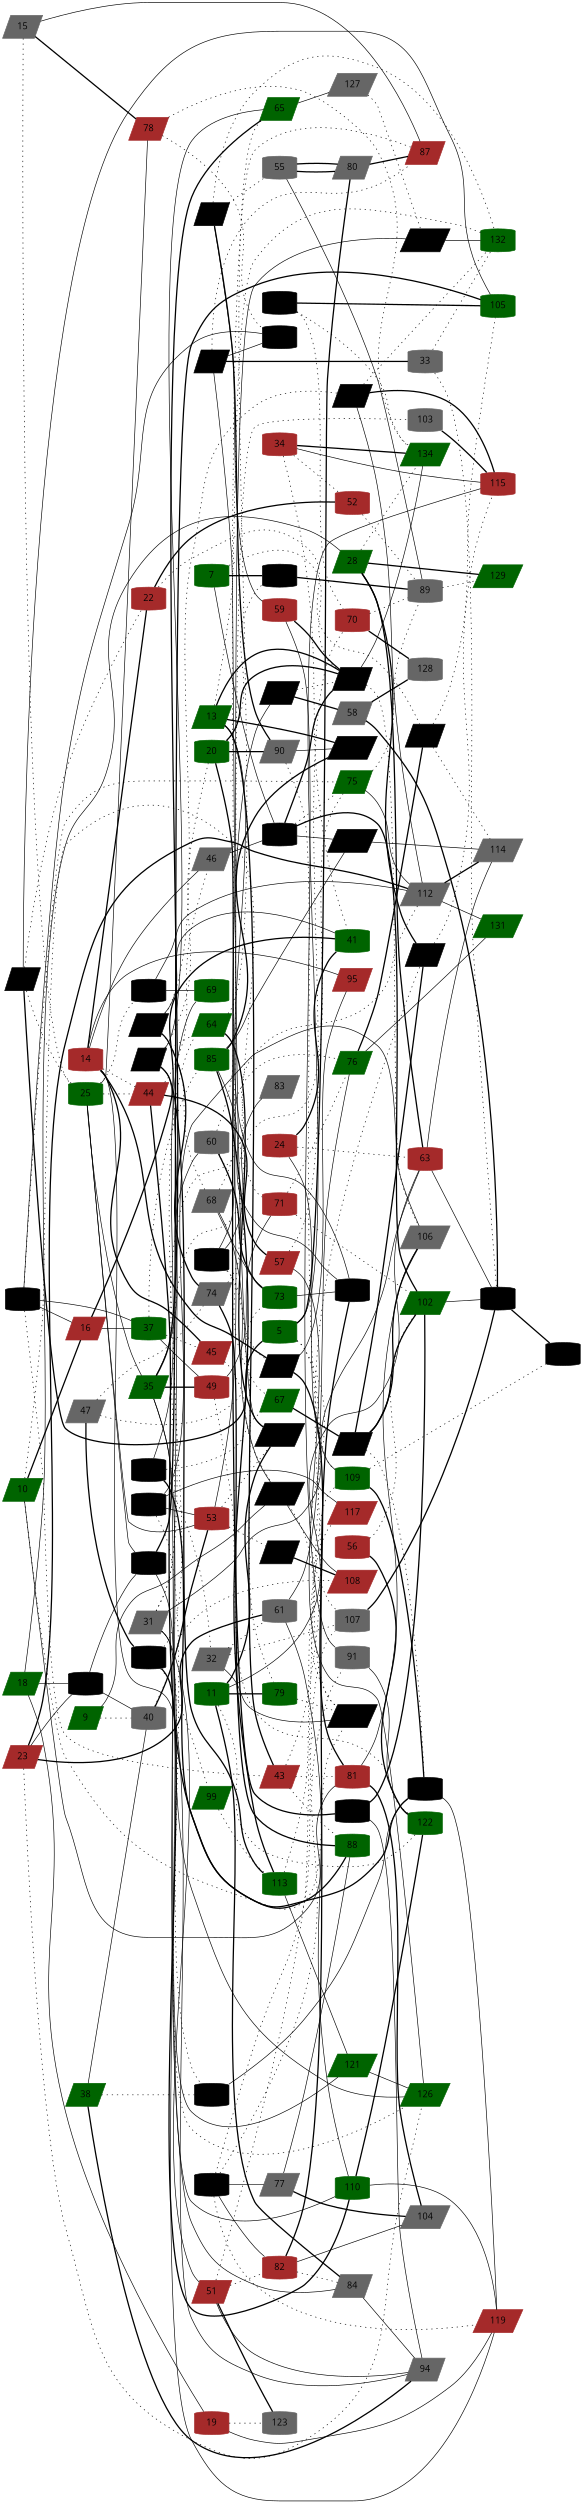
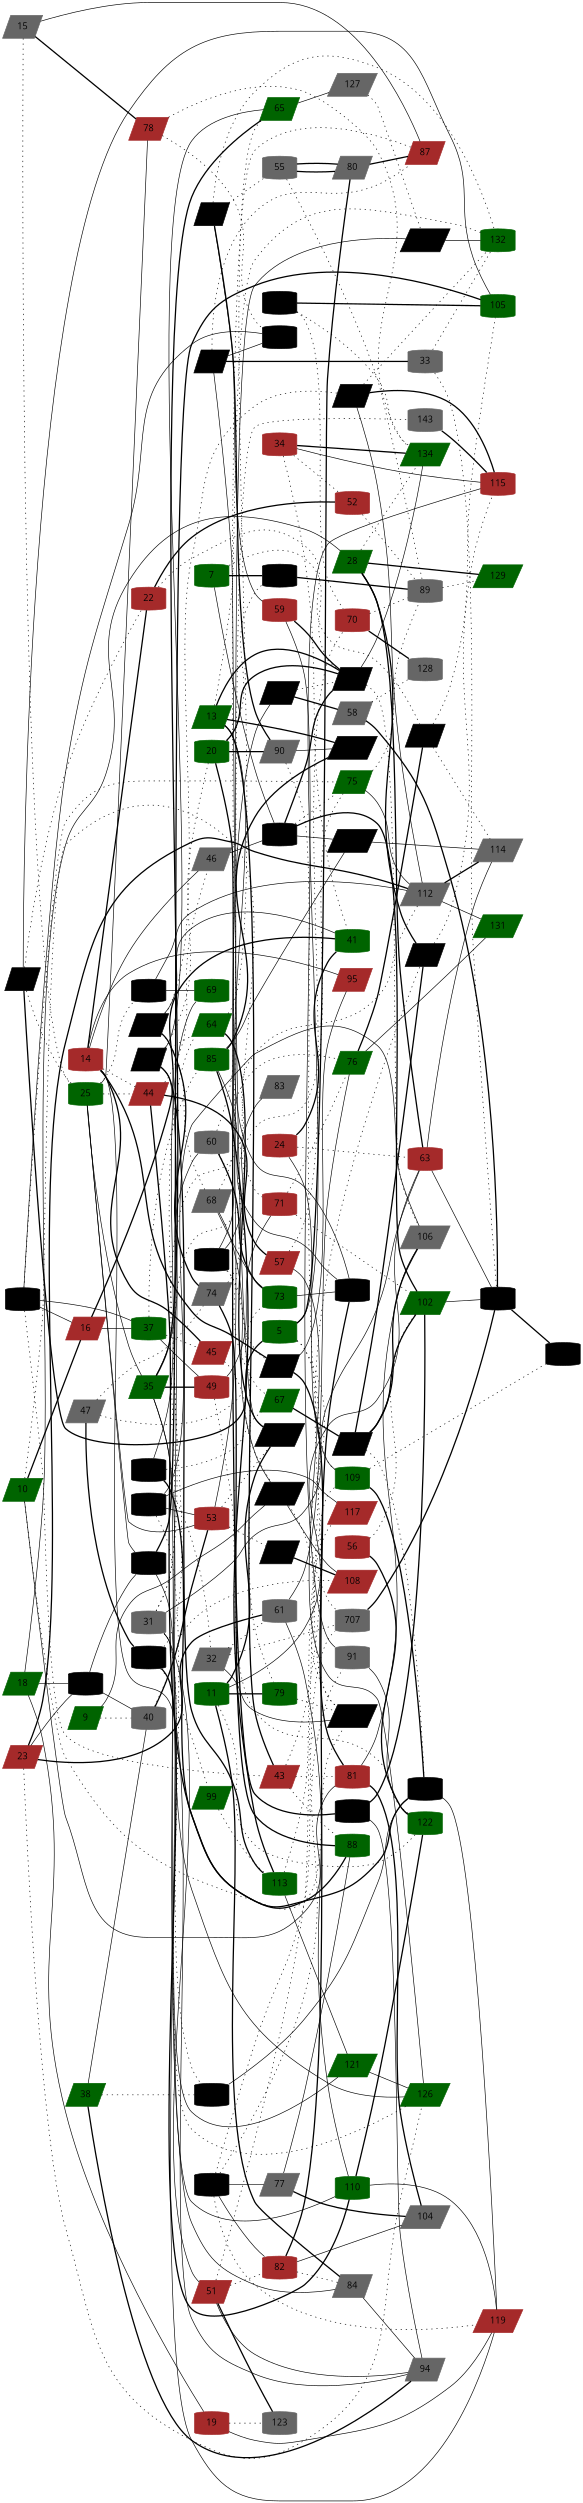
(368, 352) -> (368, 352)
(425, 420) -> (425, 420)
(386, 693) -> (386, 693)
(352, 1621) -> (352, 1621)
(149, 1622) -> (149, 1622)
